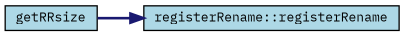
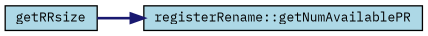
(271, 18) -> (283, 18)
